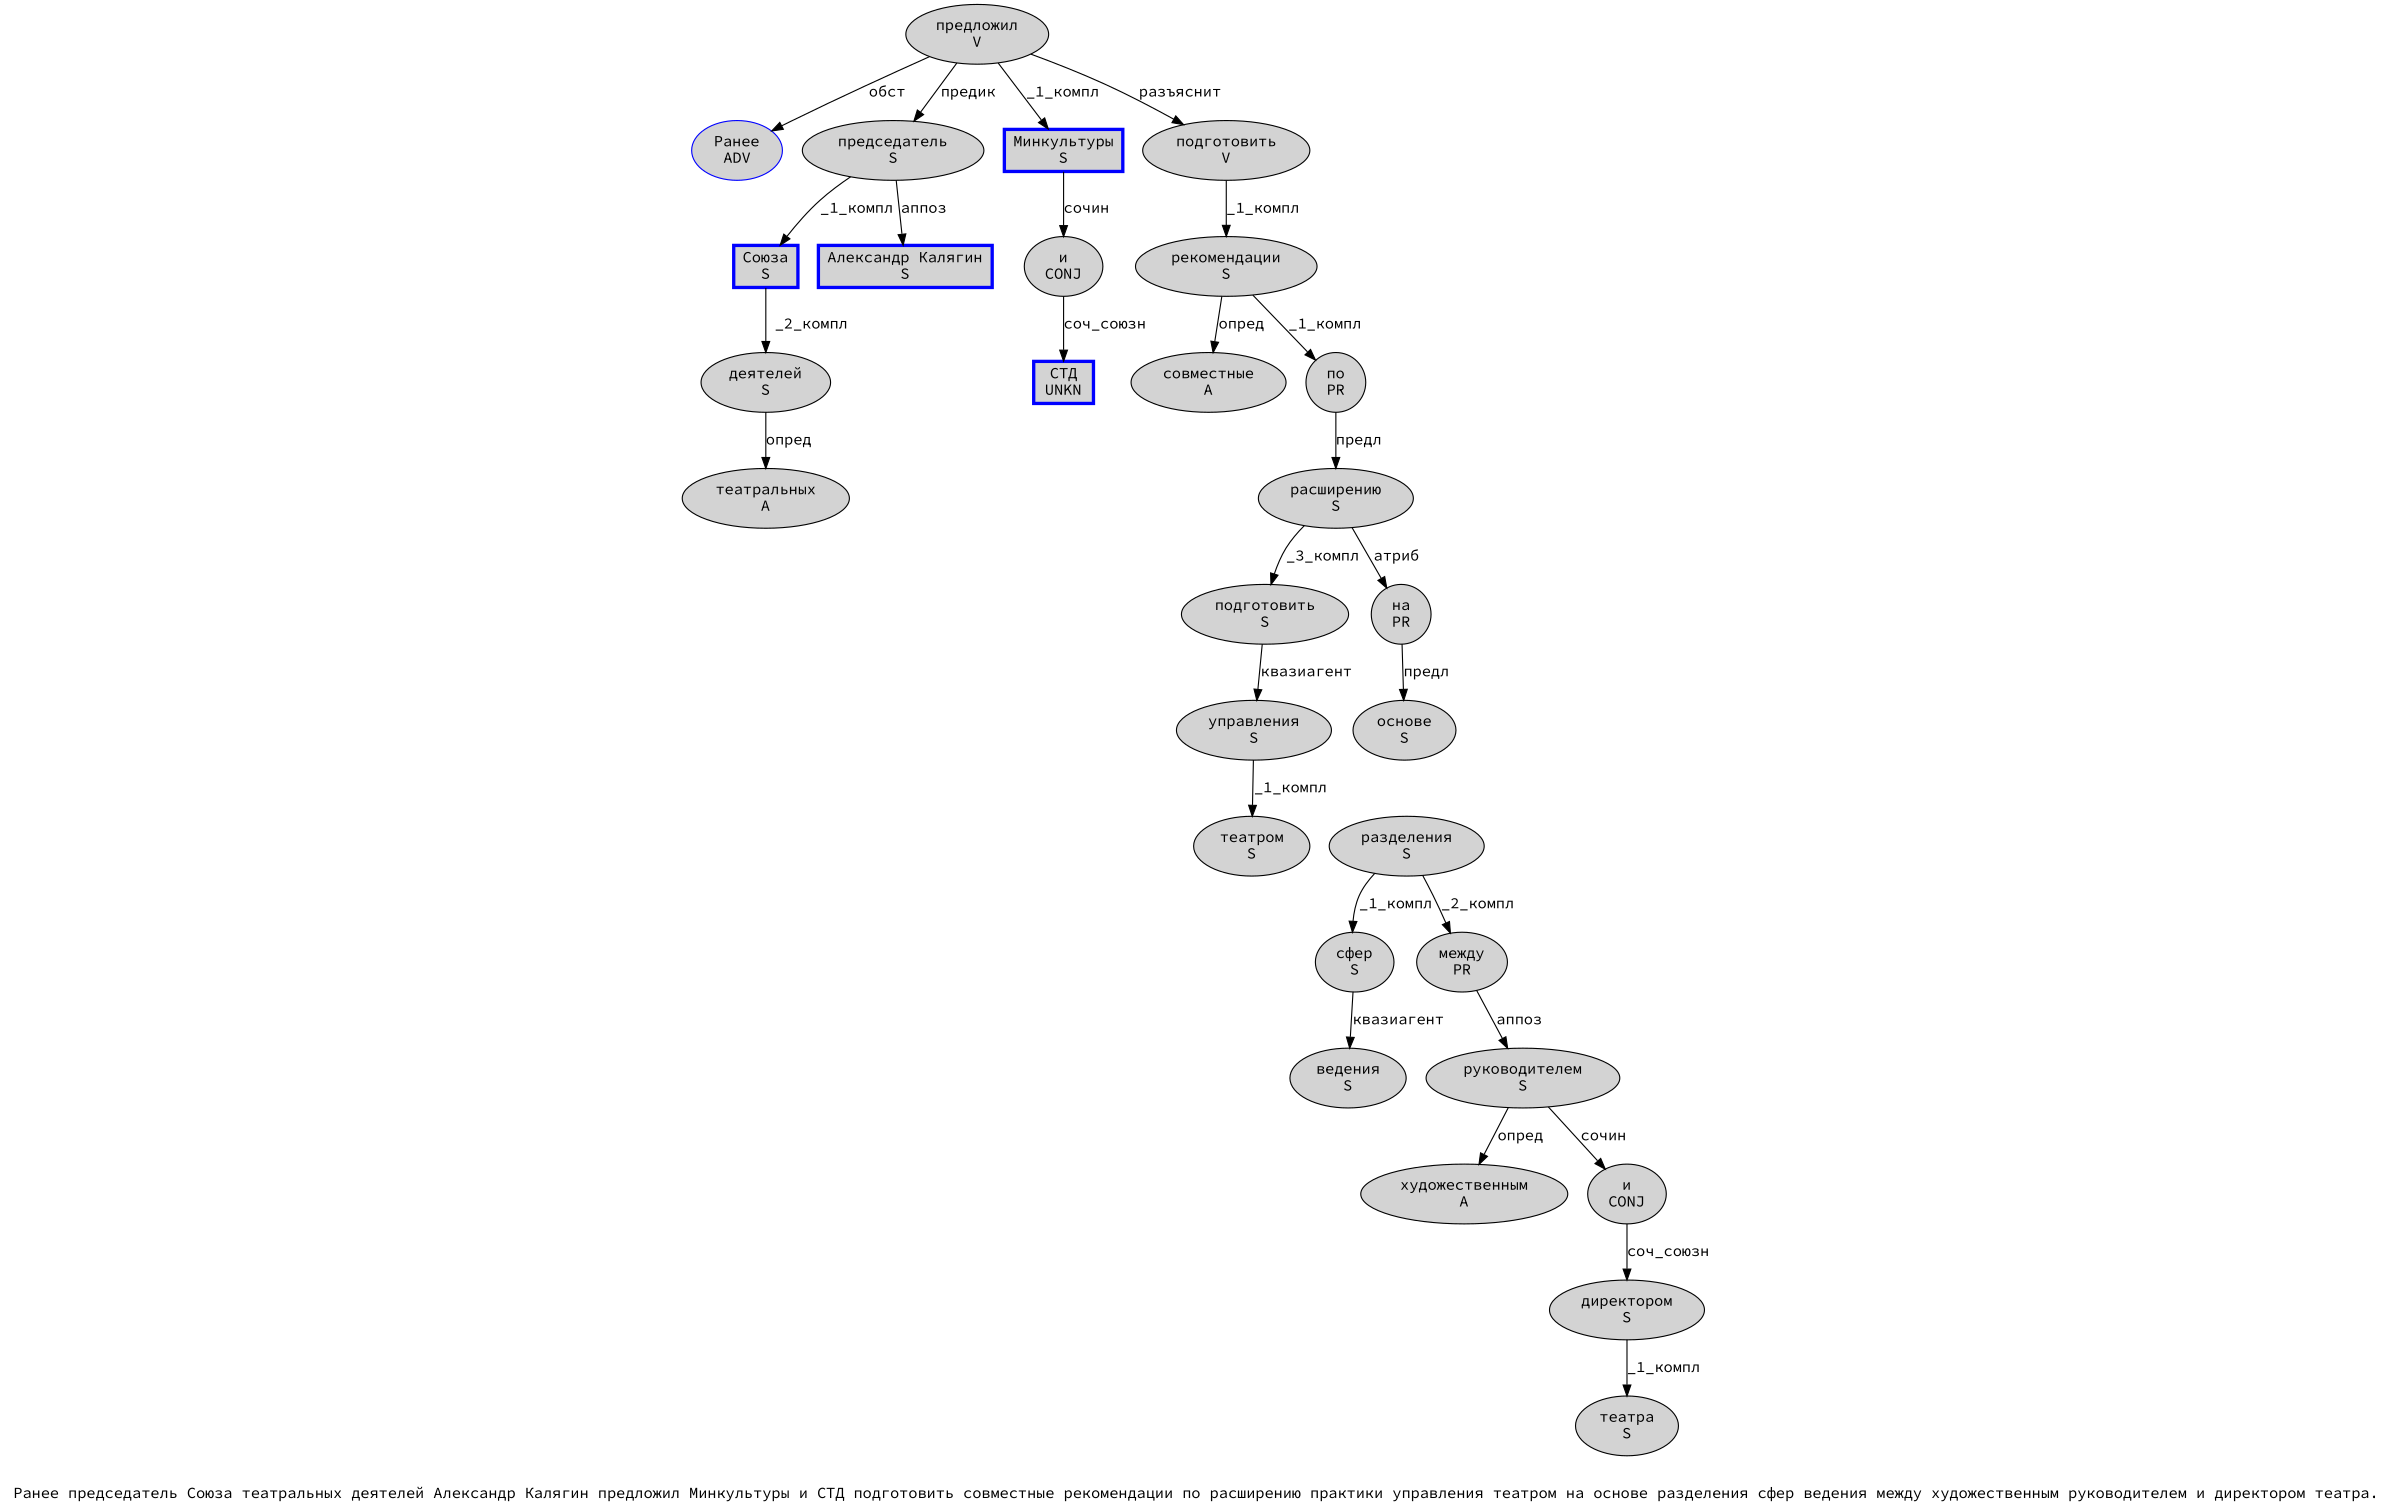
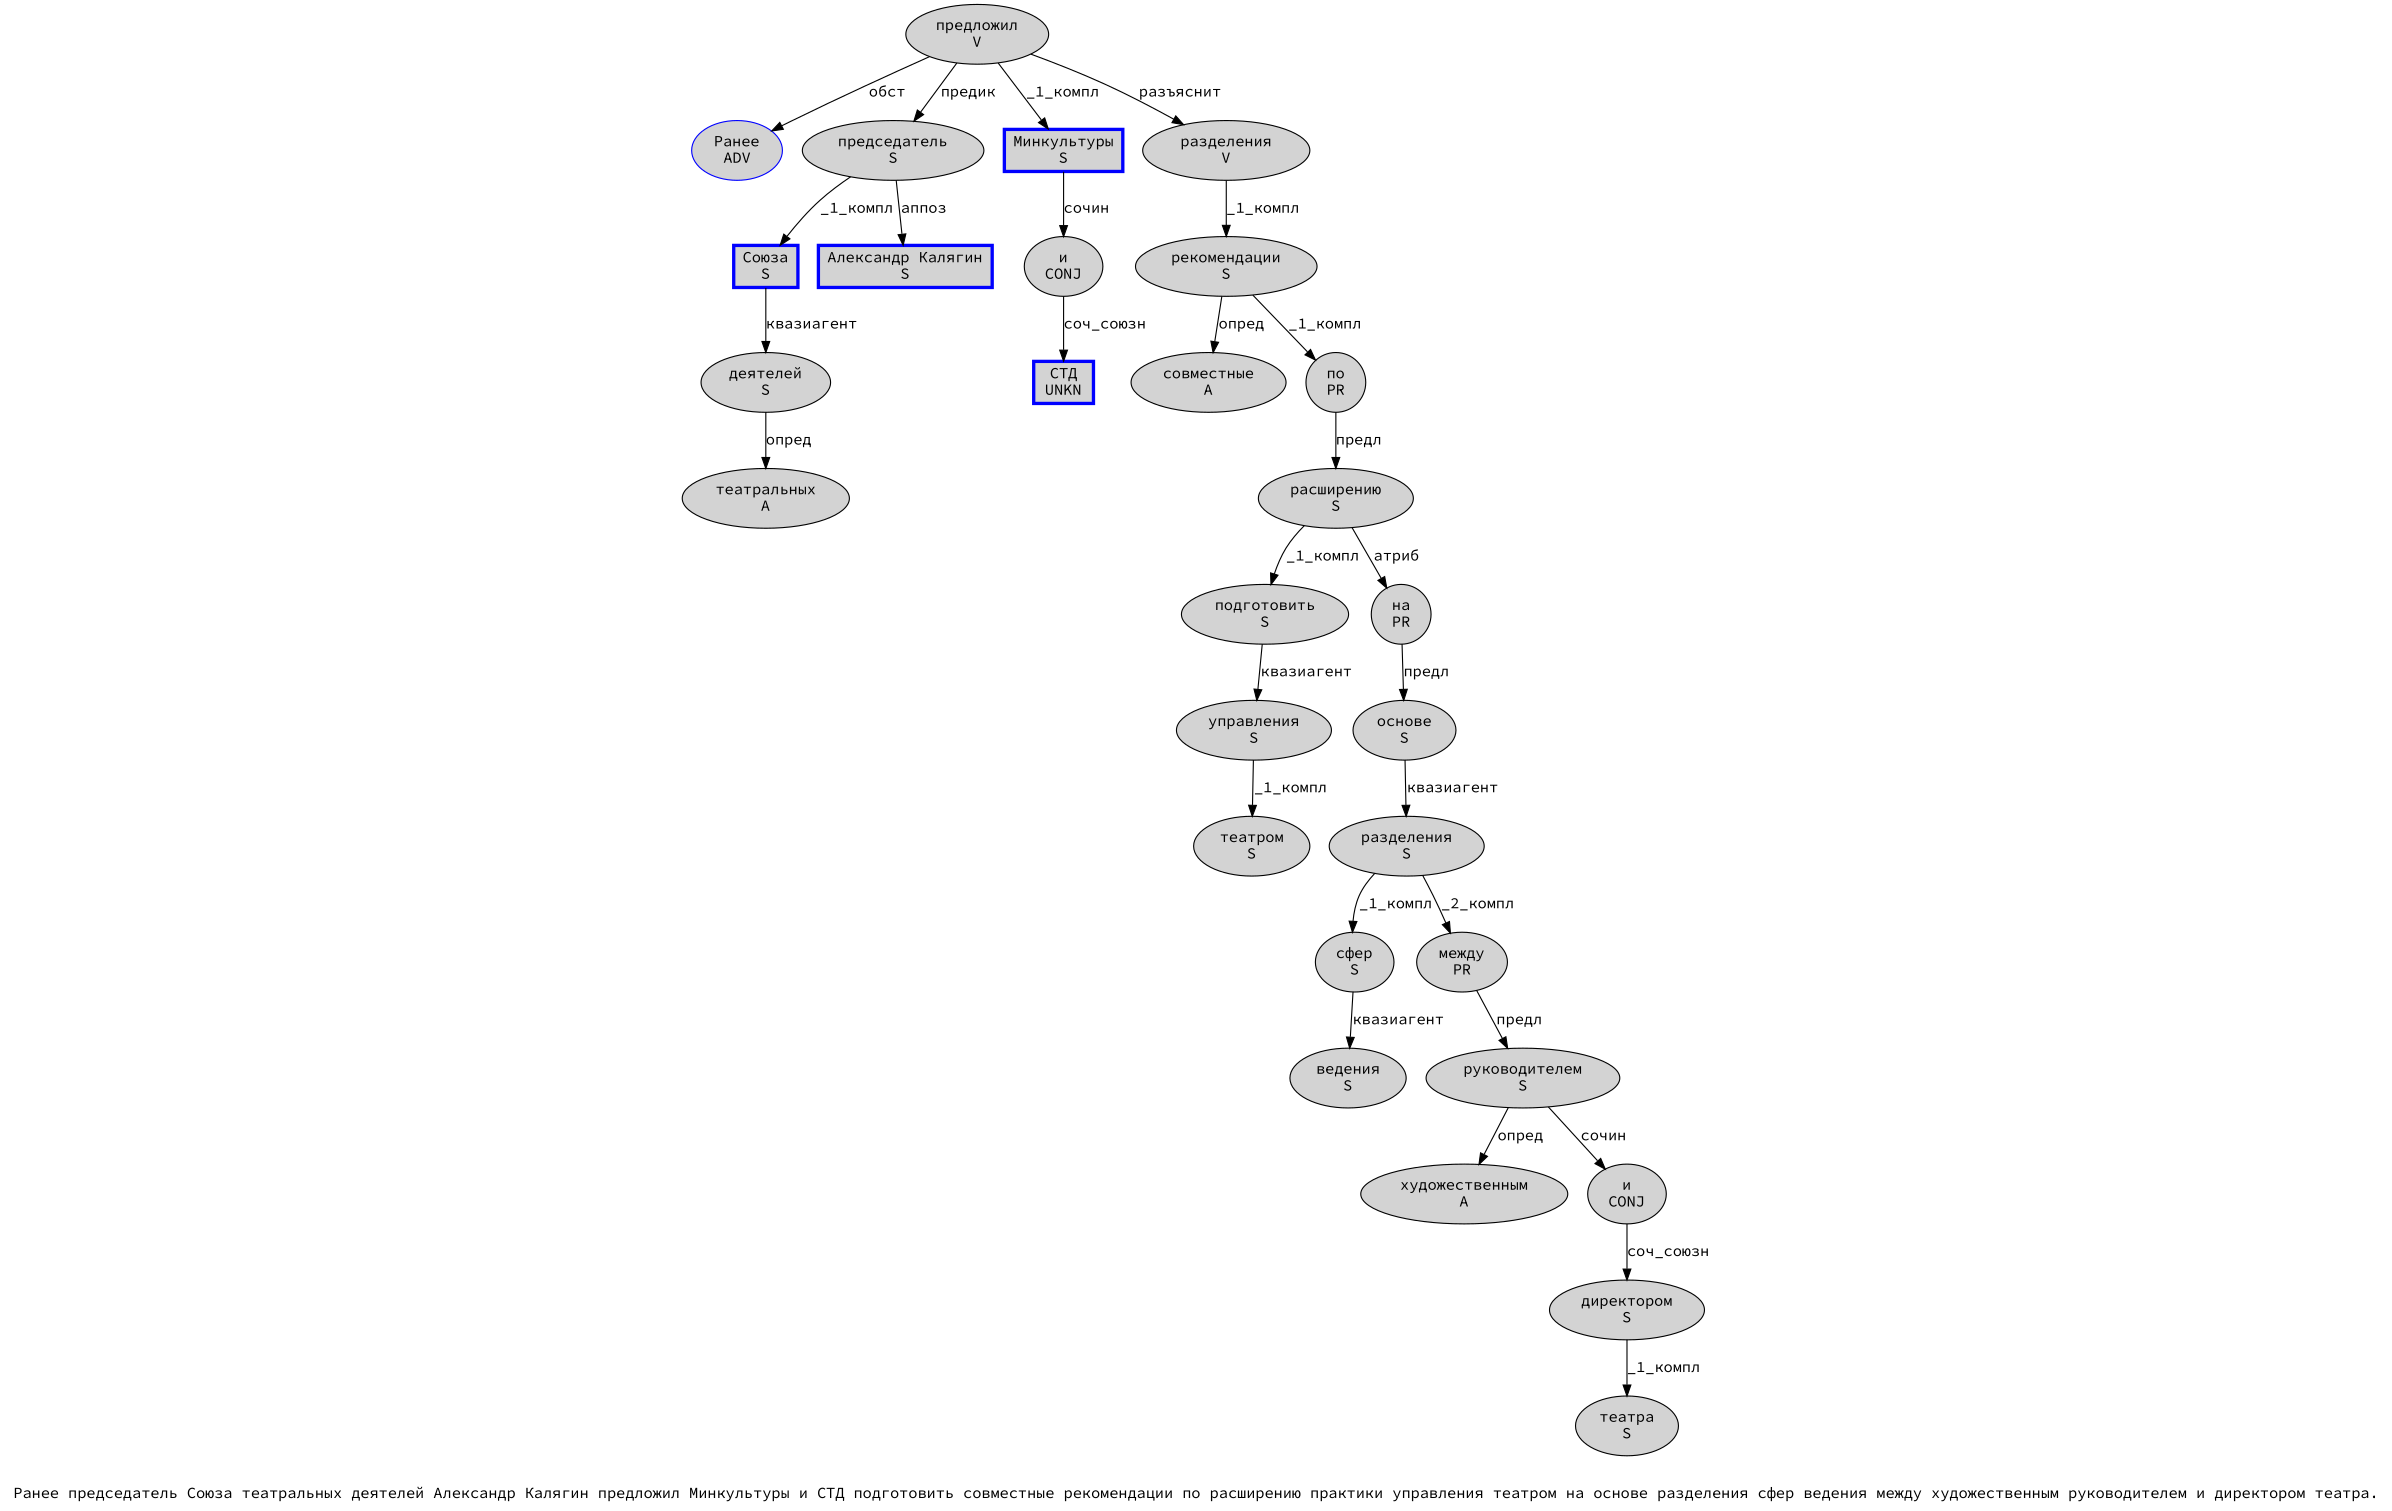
(1226, 150) -> (1226, 150)
(812, 324) -> (812, 324)
(1323, 556) -> (1323, 556)
none -> (1406, 782)
(1520, 1020) -> (1520, 1020)
